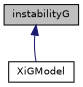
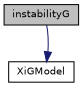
(35, 49) -> (48, 38)
